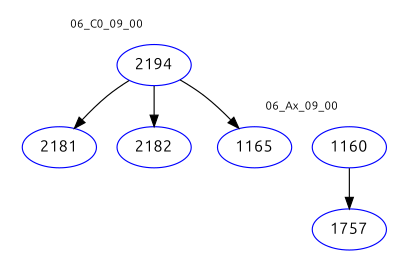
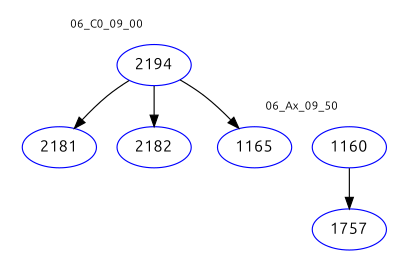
(302, 107) -> (302, 107)
